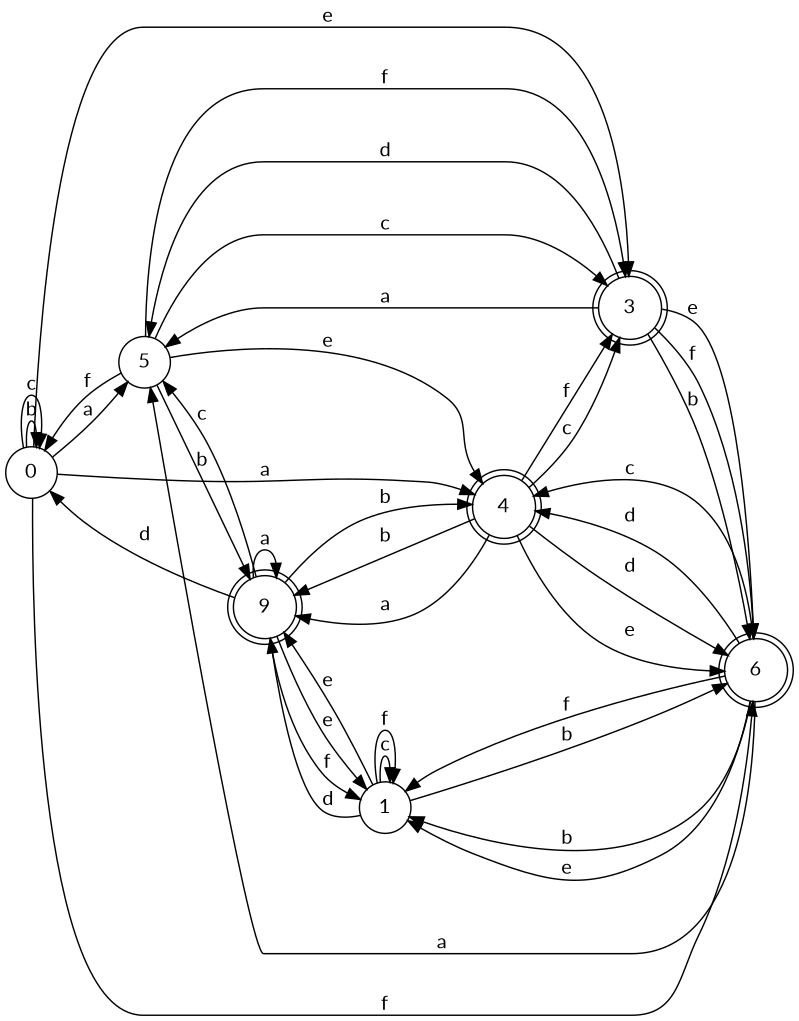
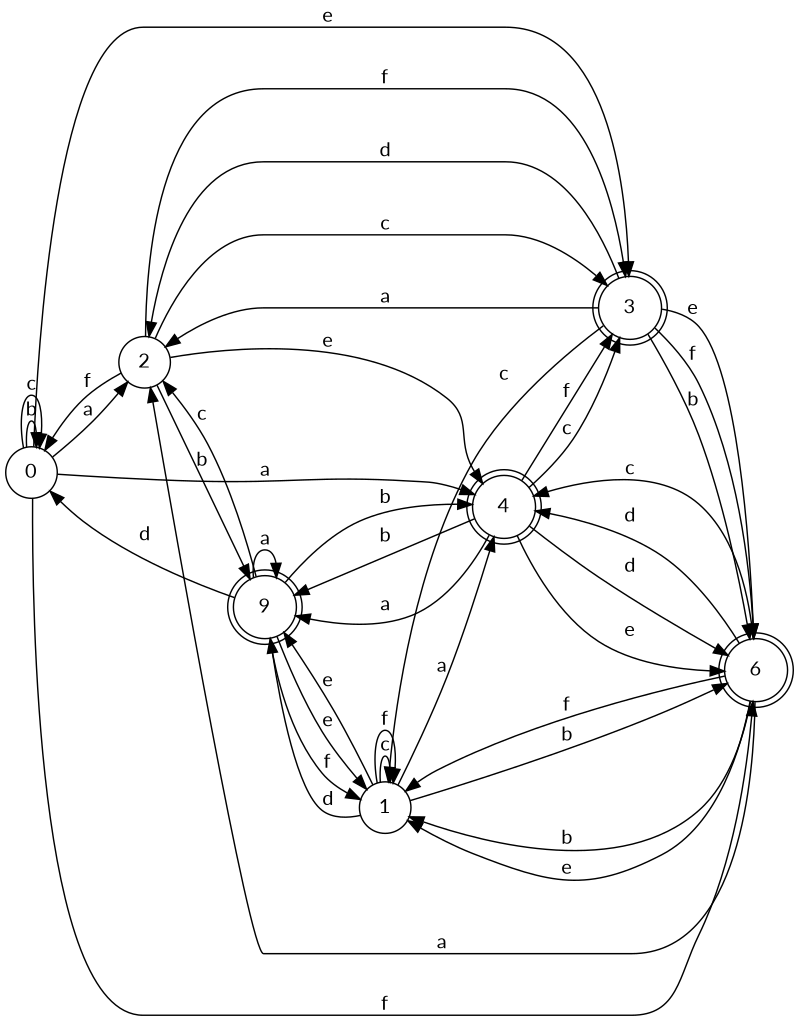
(145, 362) -> (145, 362)
none -> (446, 520)
none -> (450, 670)
